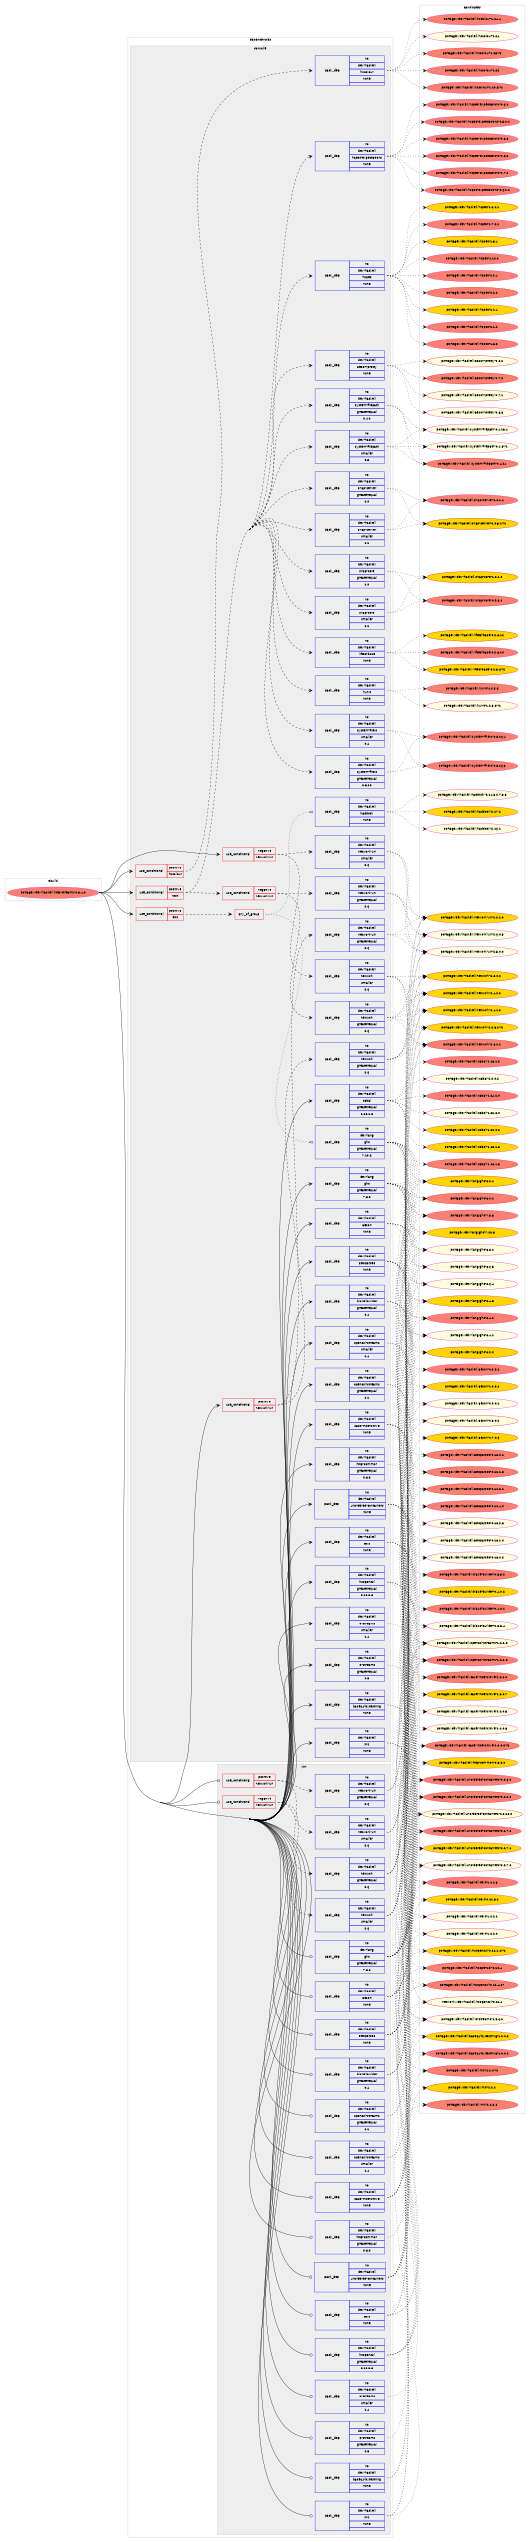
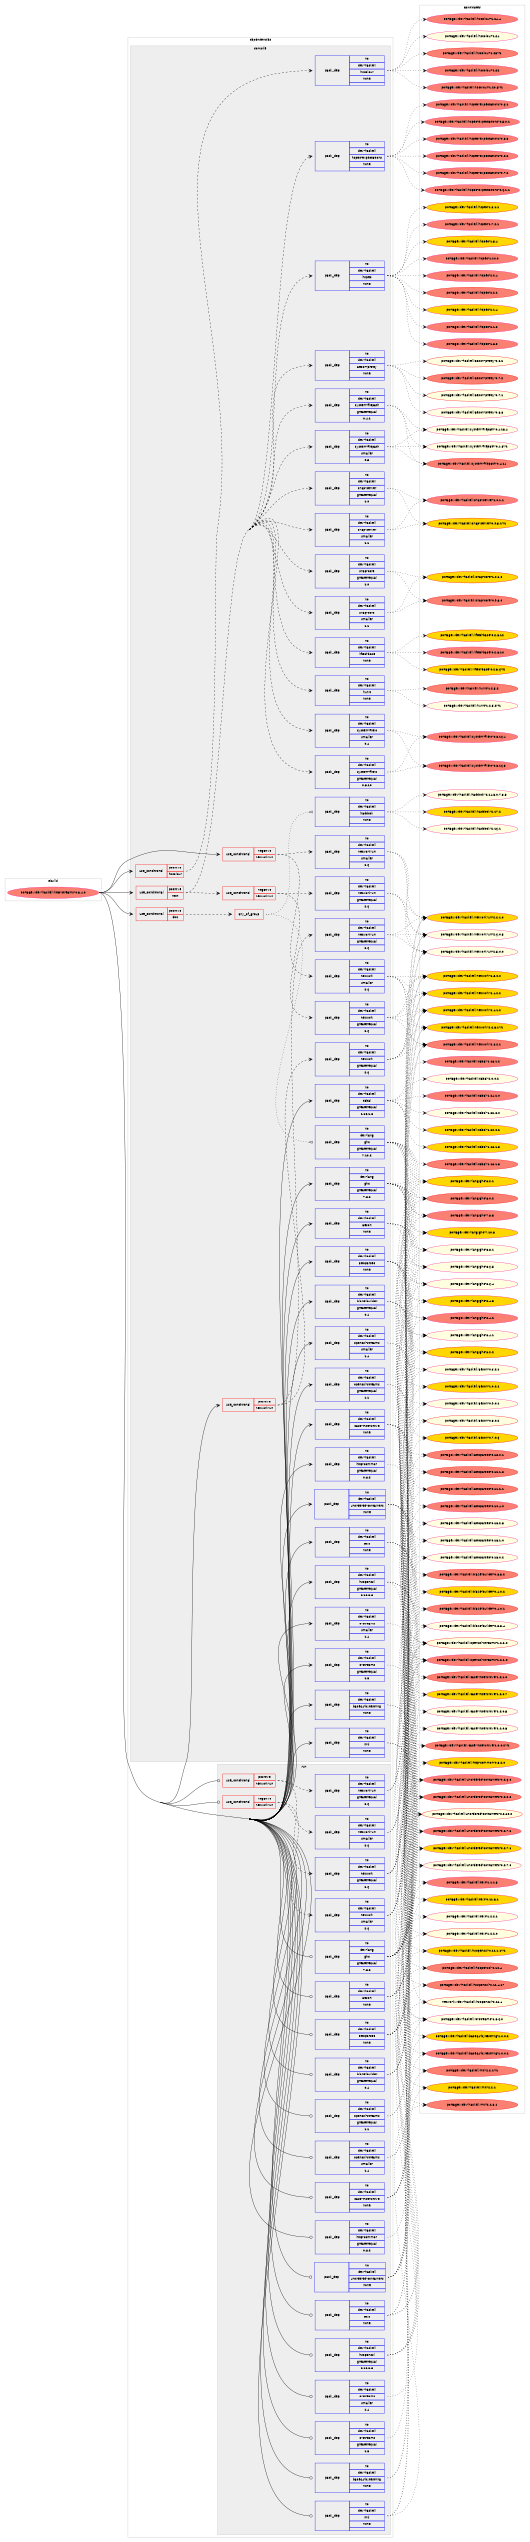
(472, 1370) -> (472, 1370)
